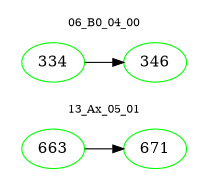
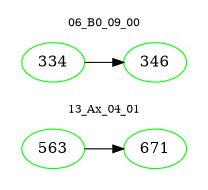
(104, 24) -> (104, 24)
(104, 110) -> (104, 110)
(53, 149) -> (53, 149)
